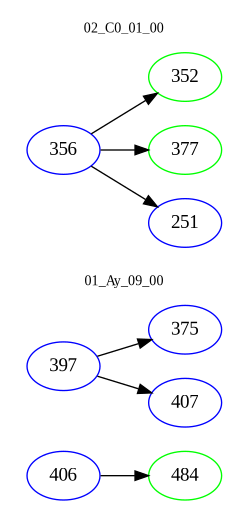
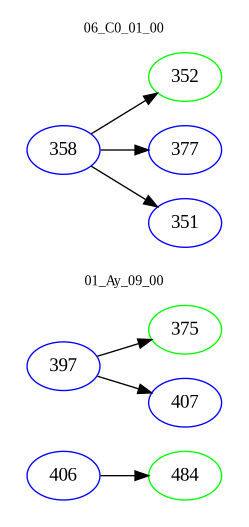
(124, 29) -> (124, 29)
(64, 150) -> (64, 150)
(185, 150) -> (185, 150)
(185, 223) -> (185, 223)
(185, 330) -> (185, 330)
